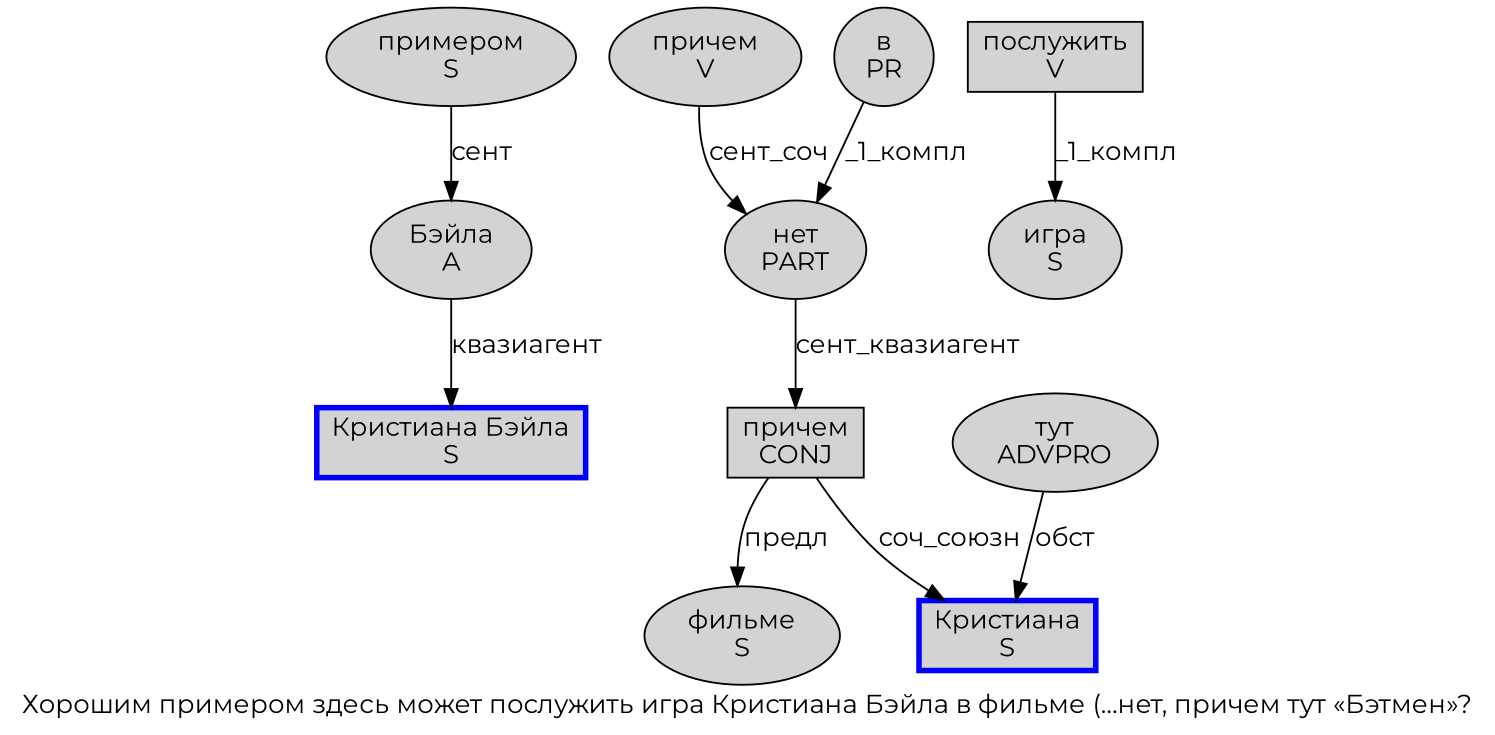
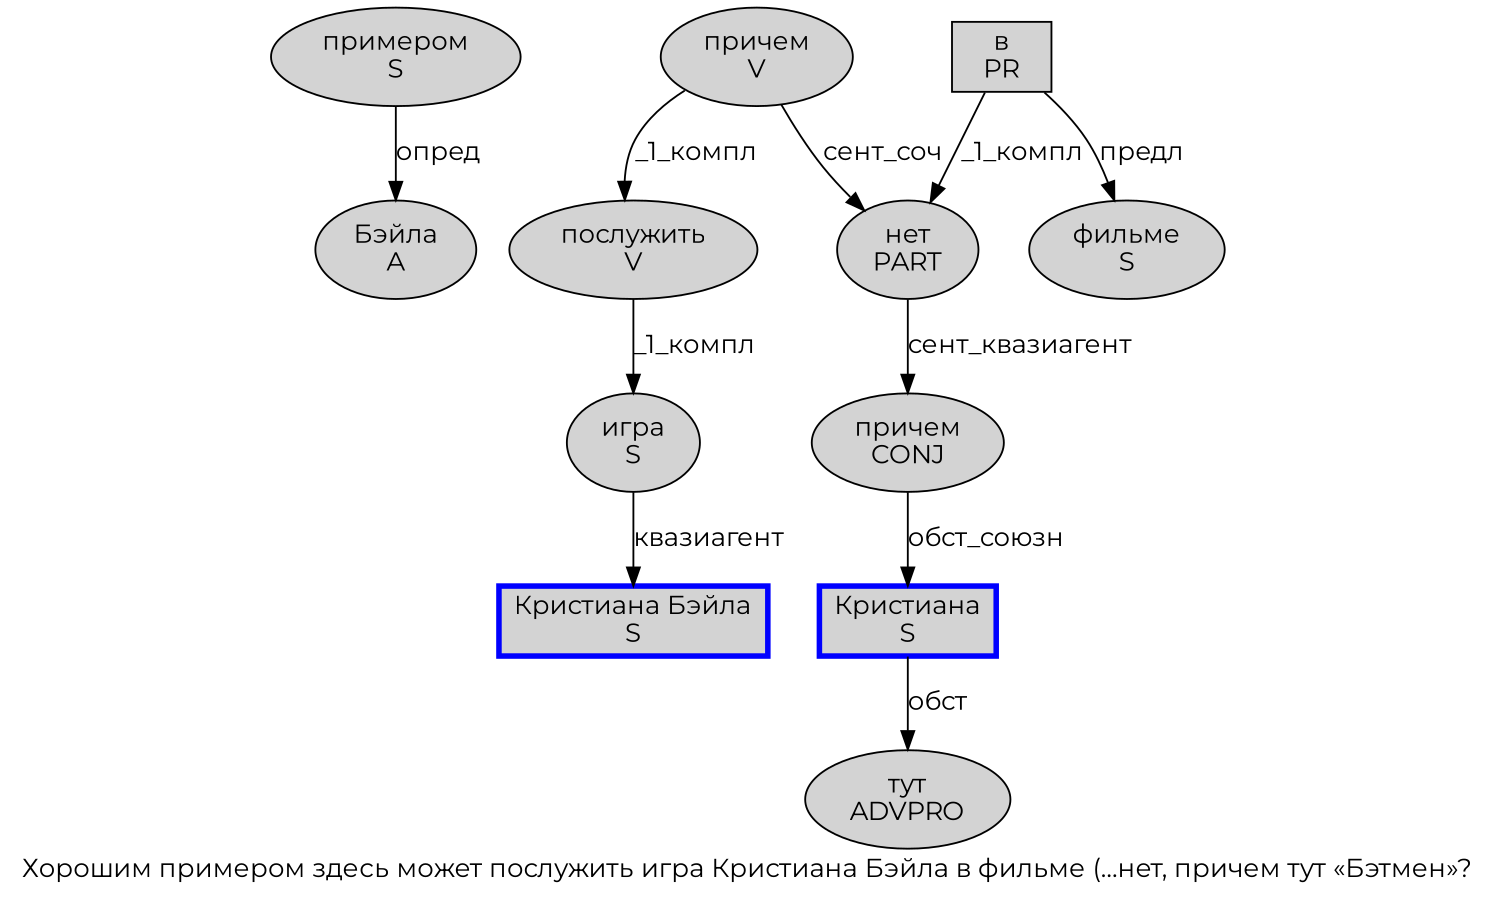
(884, 57) -> (1002, 57)
(1055, 57) -> (633, 250)
none -> (643, 128)
(483, 153) -> (438, 153)
(451, 344) -> (633, 530)
(796, 443) -> (908, 443)
(746, 520) -> (1082, 133)
(1032, 537) -> (908, 694)
(950, 539) -> (986, 539)
